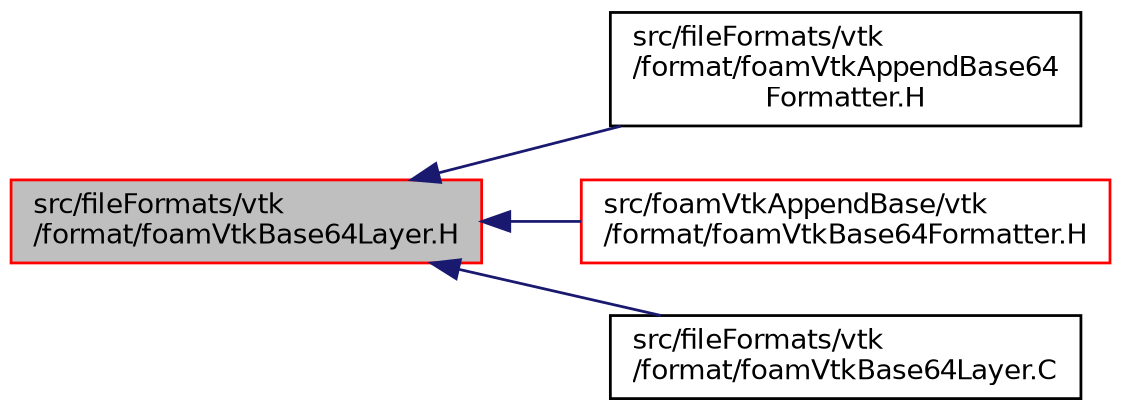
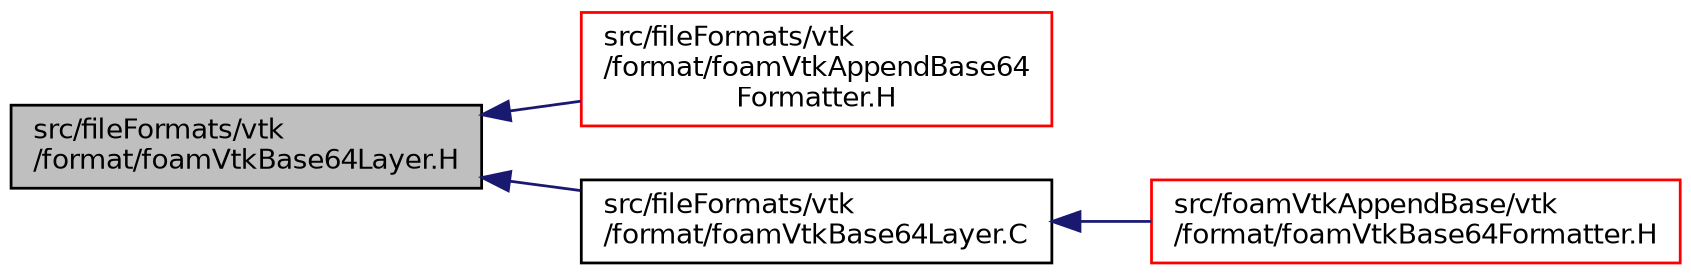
(846, 69) -> (817, 69)
(246, 221) -> (246, 147)
(546, 221) -> (1116, 221)
